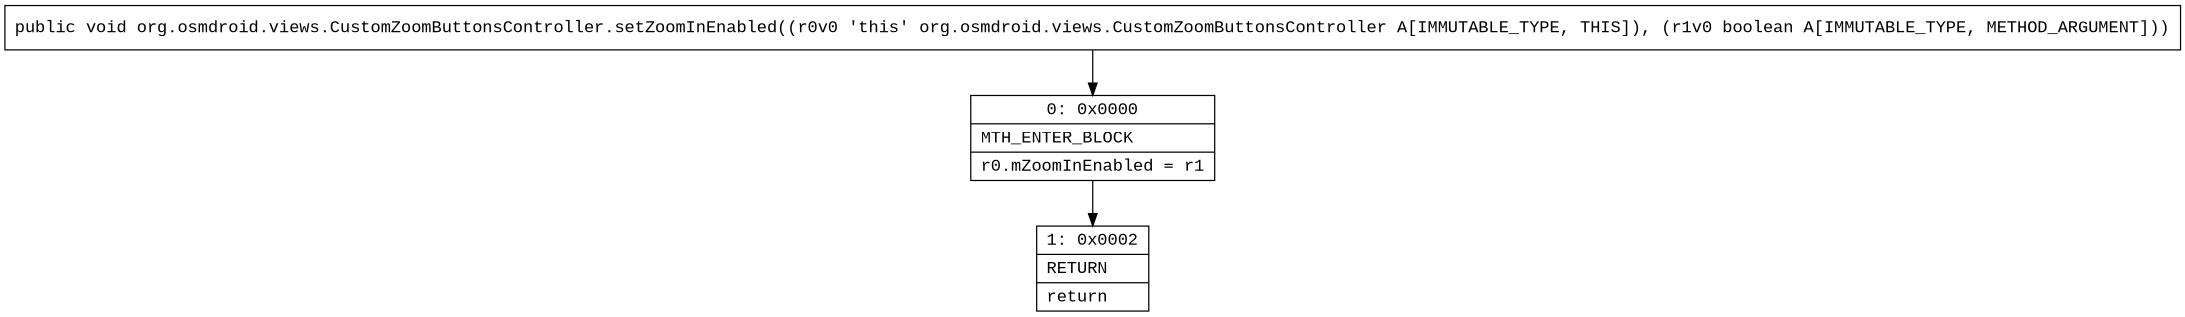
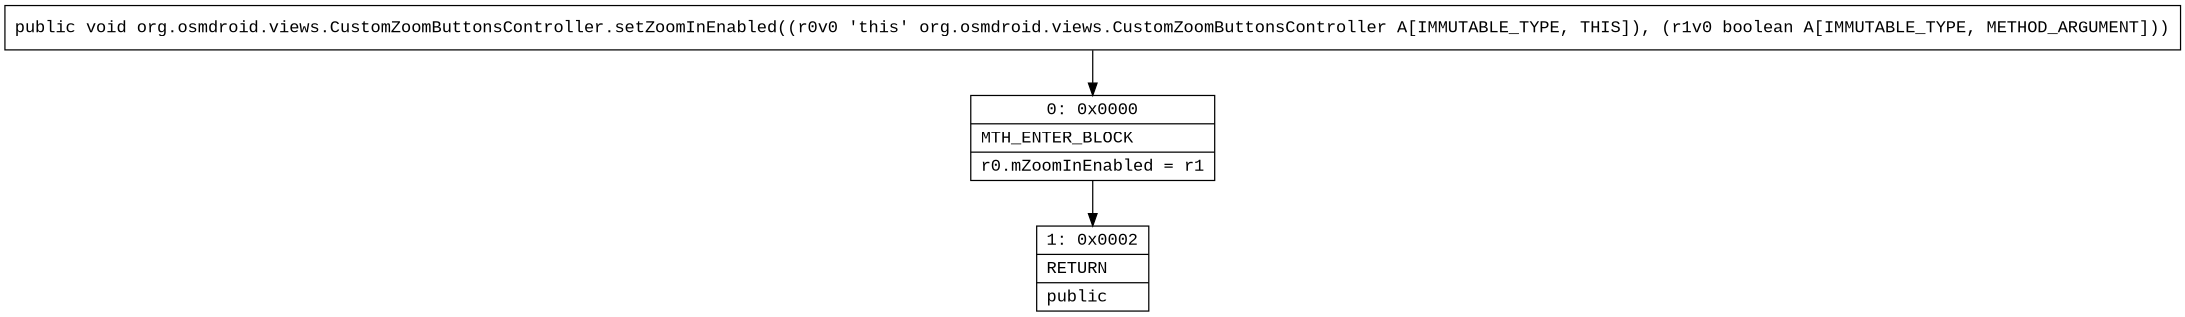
(1077, 296) -> (1077, 296)
